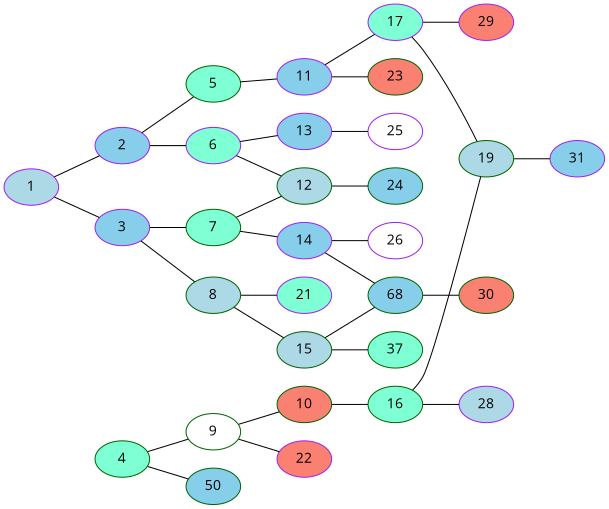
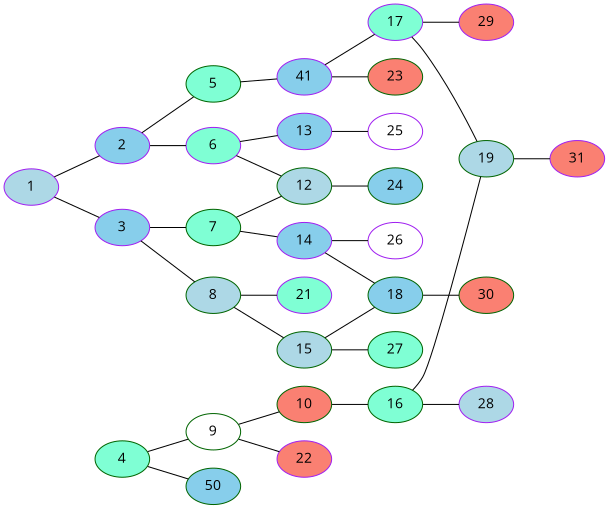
(304, 77) -> (304, 77)
(577, 159) -> (577, 159)
(395, 295) -> (395, 295)
(395, 350) -> (395, 350)
